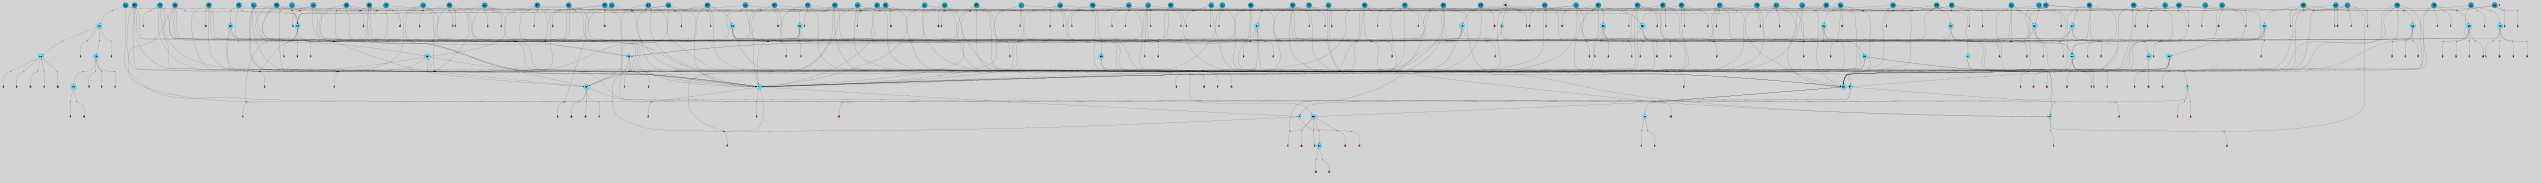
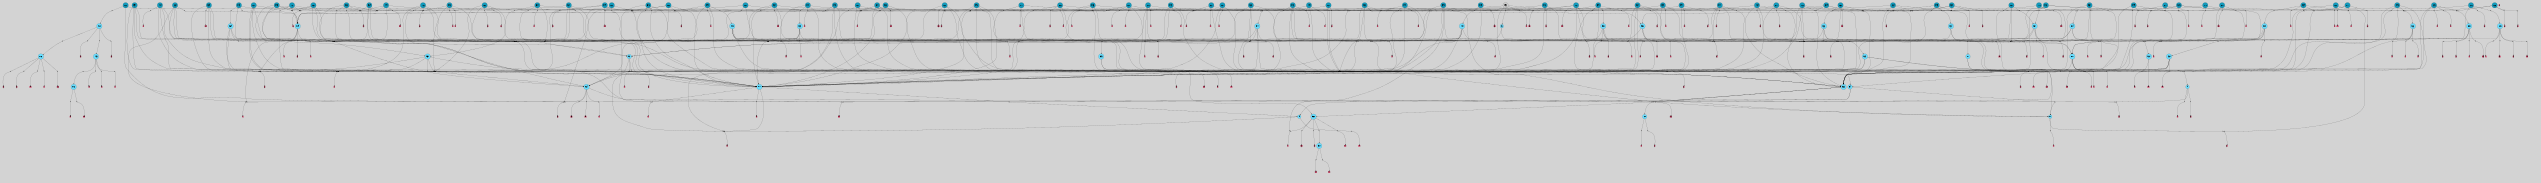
(925, 5) -> none
